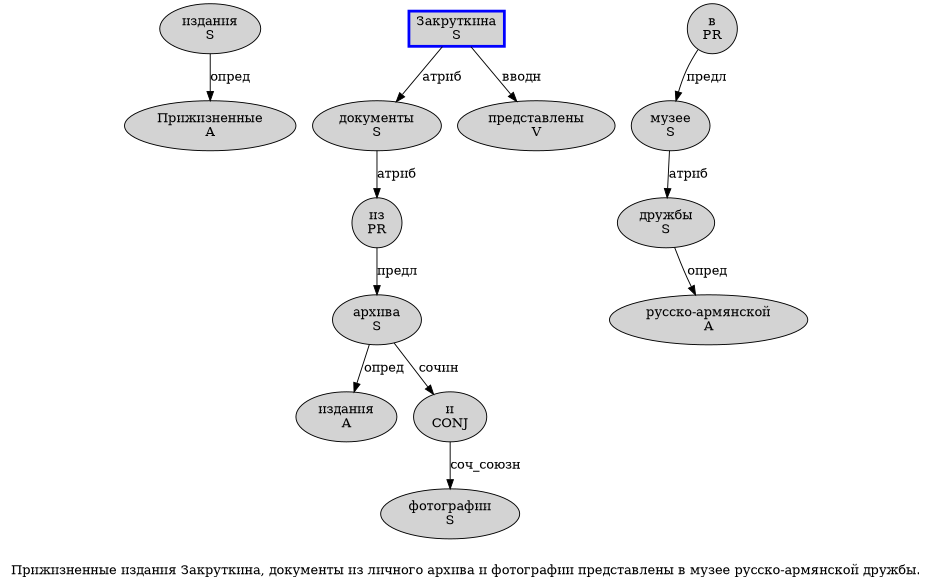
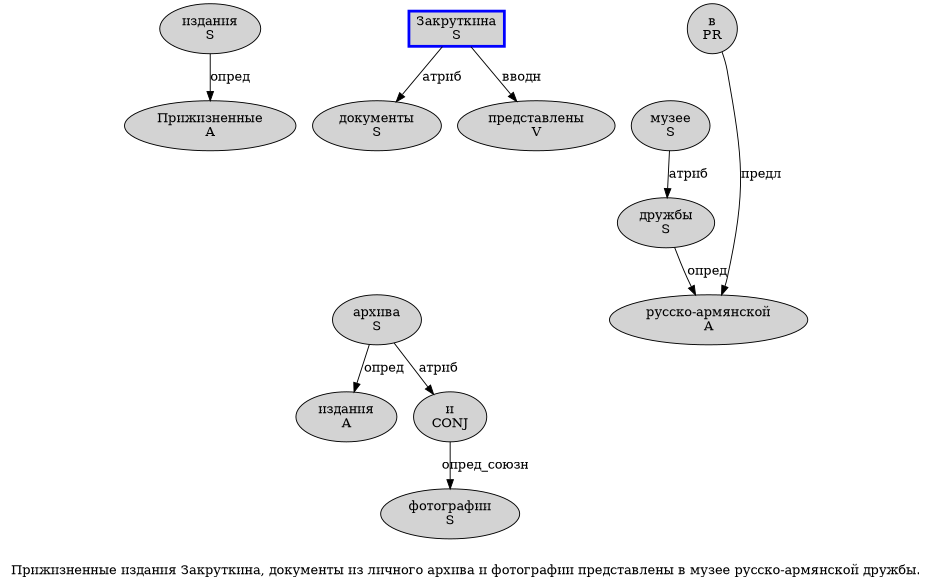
(687, 70) -> (740, 169)
(377, 223) -> none
(439, 368) -> (439, 368)
(485, 465) -> (485, 465)
